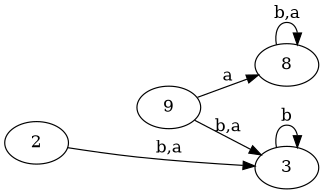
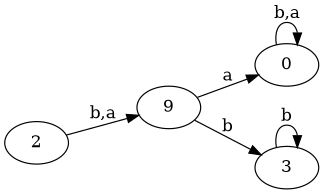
(287, 65) -> (287, 65)
(228, 127) -> (228, 127)
(155, 159) -> (97, 127)
